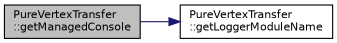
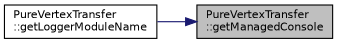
(155, 22) -> (171, 22)
